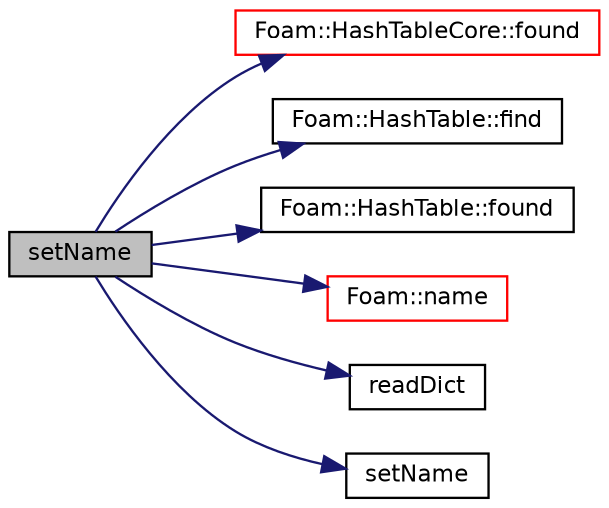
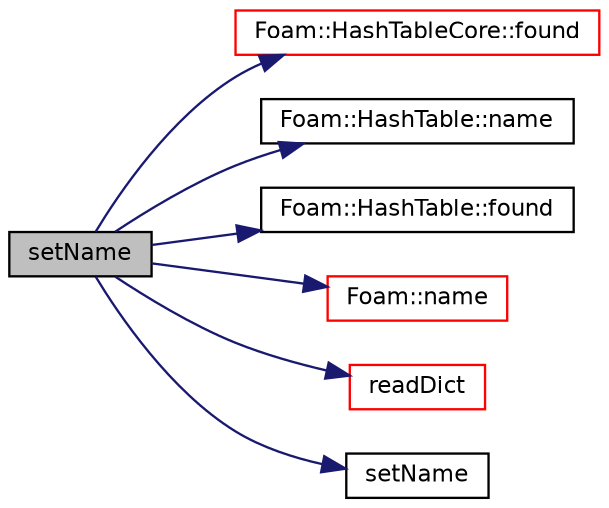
(417, 121) -> (417, 121)
(417, 387) -> (417, 387)
